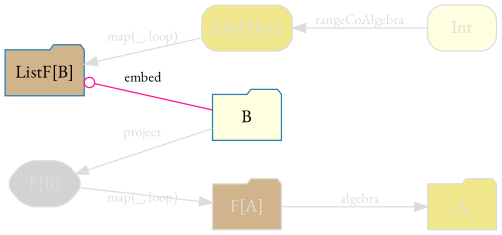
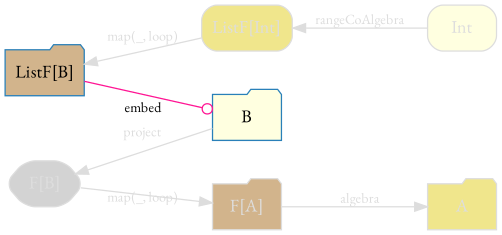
(154, 97) -> (143, 95)
